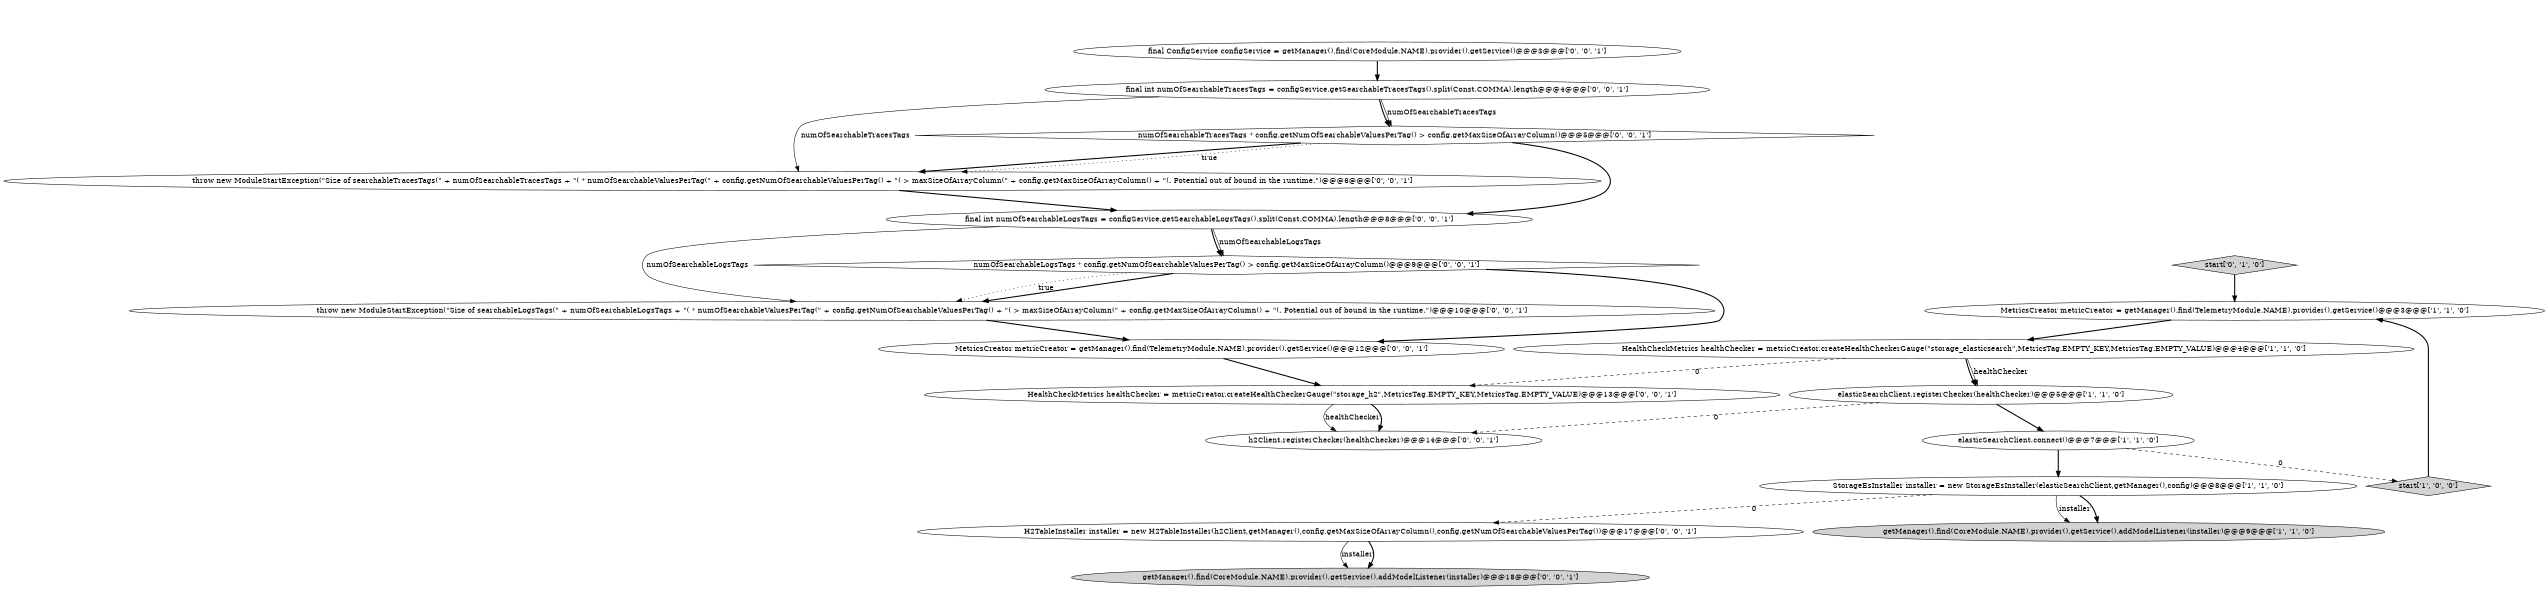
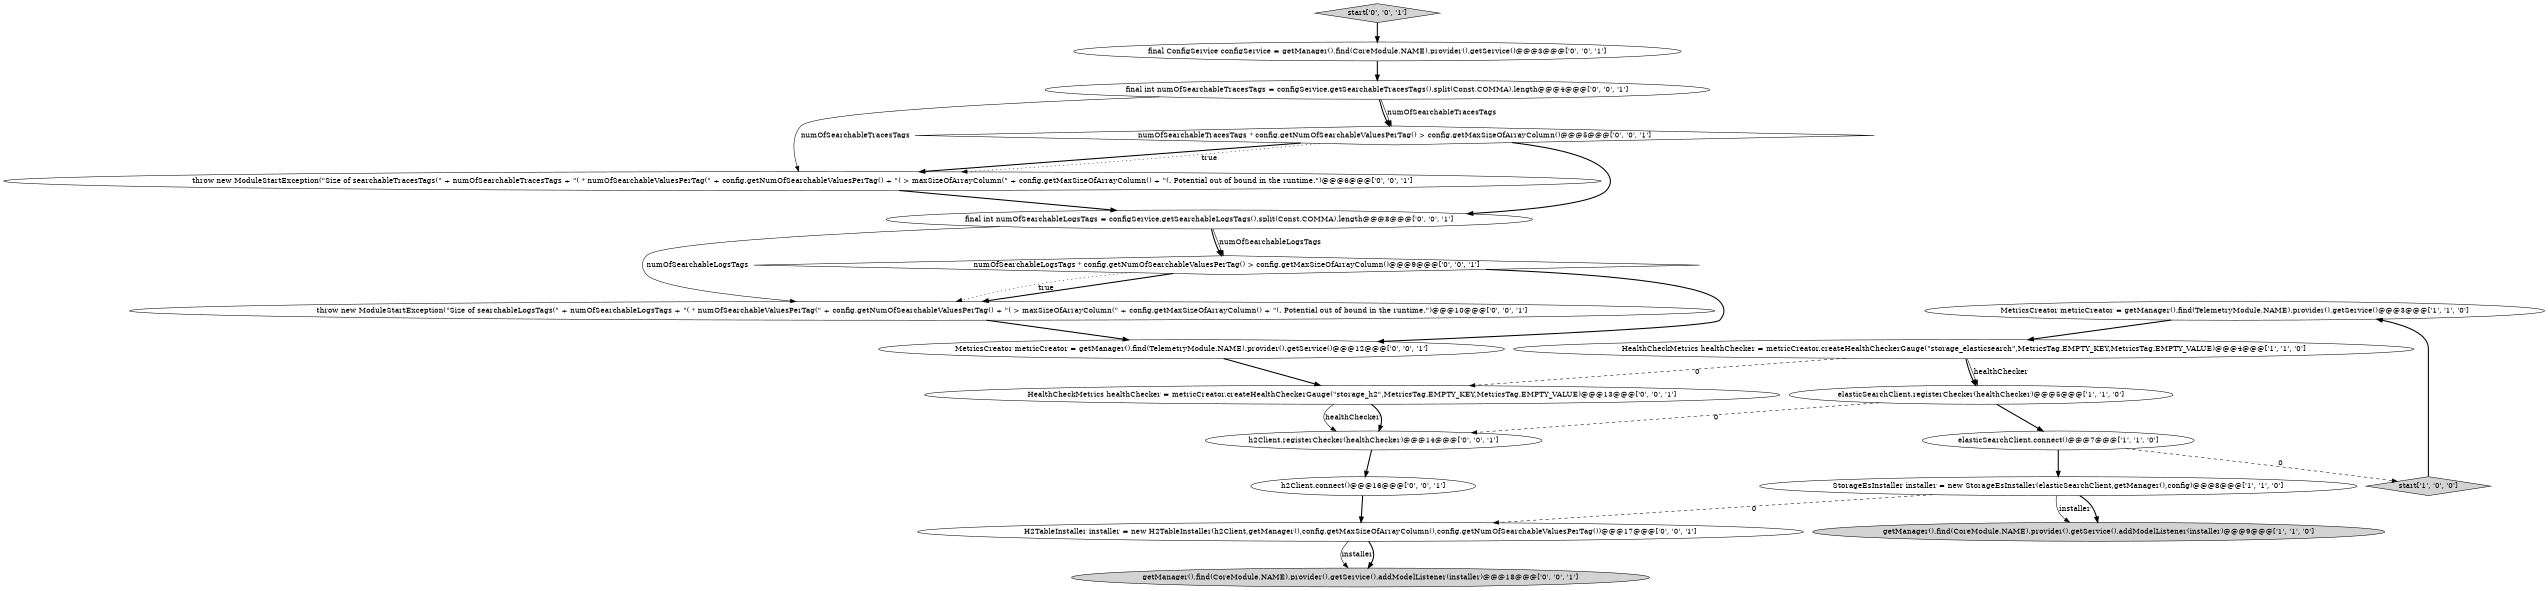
none -> (1377, 13)
(2235, 265) -> none
none -> (1363, 486)
